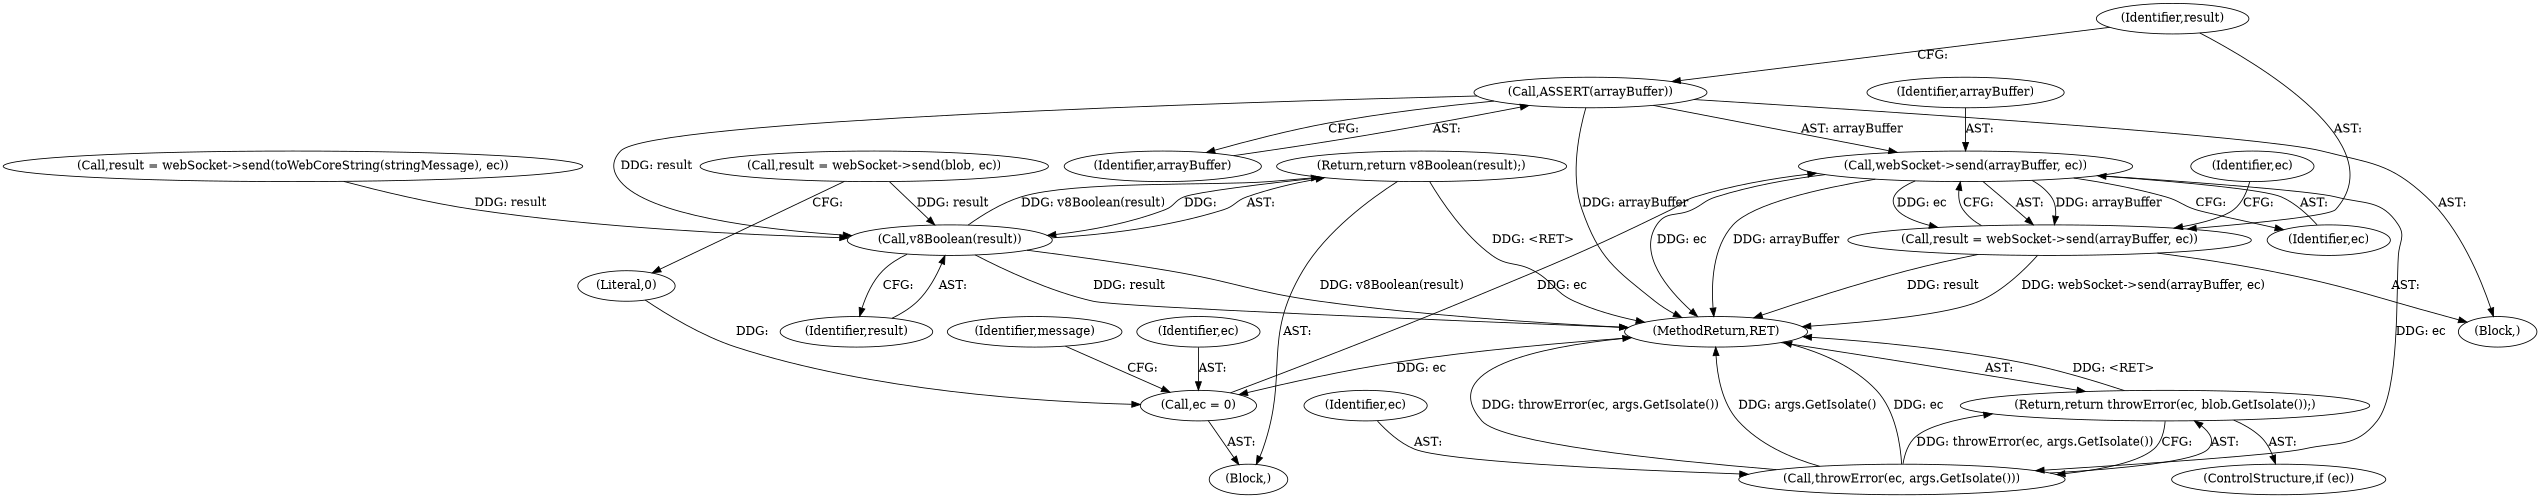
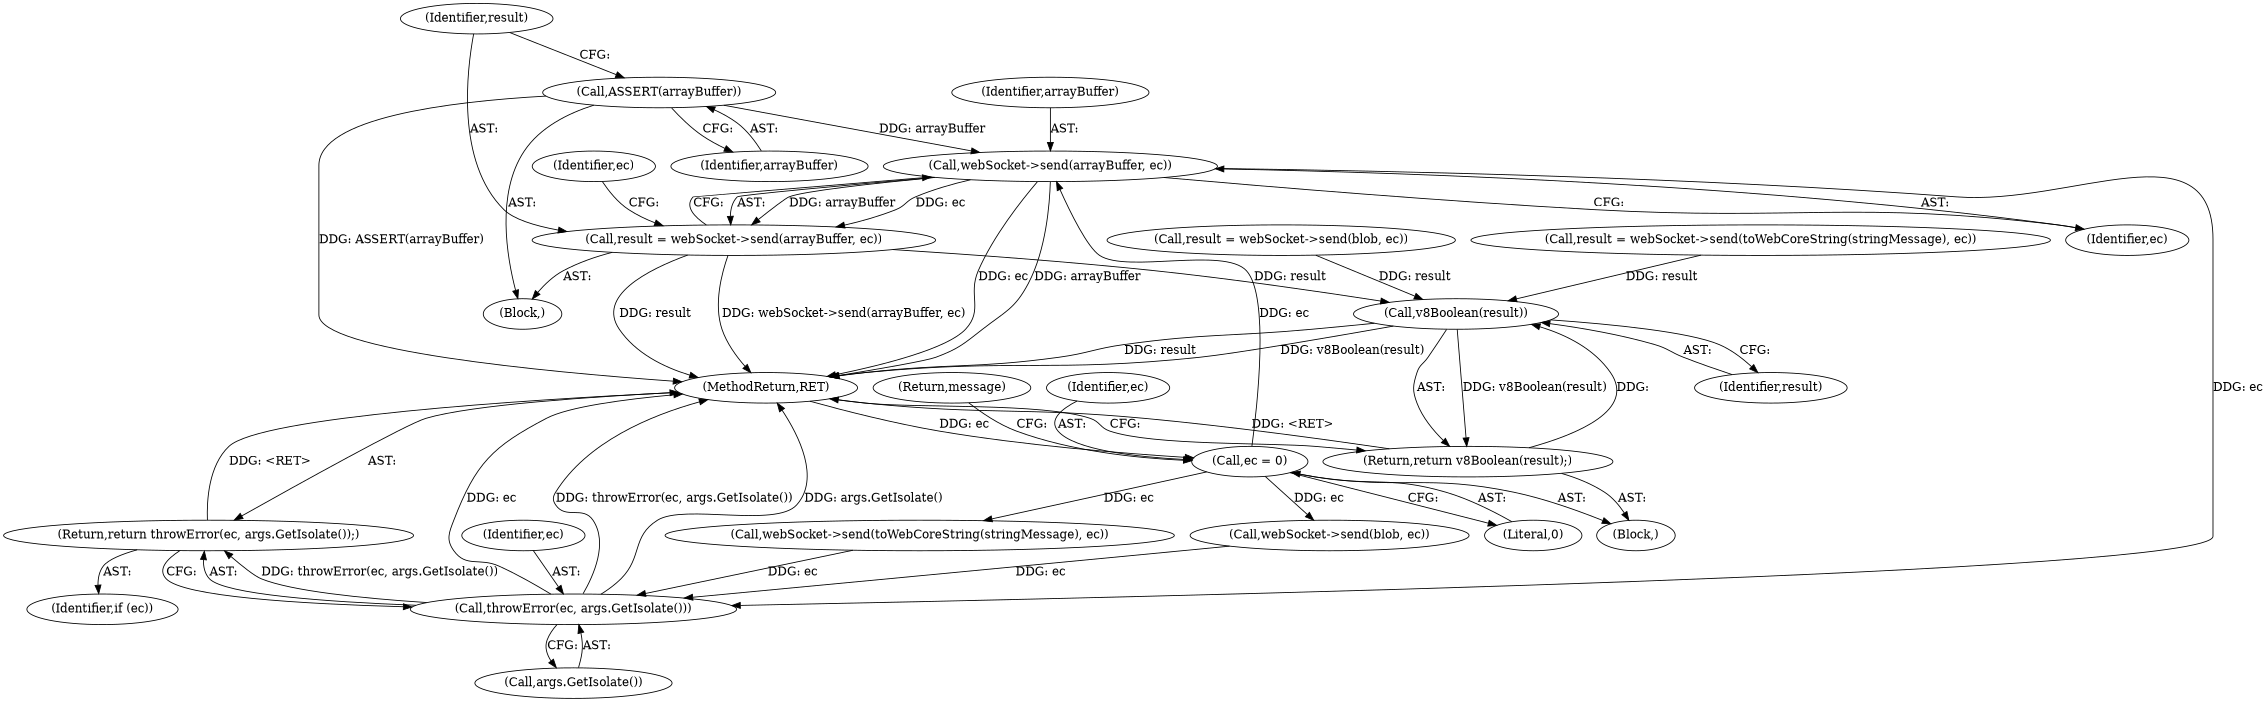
(914, 117) -> (1137, 269)
(1852, 129) -> (932, 129)
(1635, 203) -> (402, 240)
(761, 221) -> (1389, 498)
(754, 332) -> (1494, 499)
(1035, 332) -> (952, 388)
(2165, 406) -> (209, 535)
none -> (1095, 421)
(2279, 479) -> (102, 609)
none -> (920, 535)
none -> (1330, 535)
none -> (573, 683)
